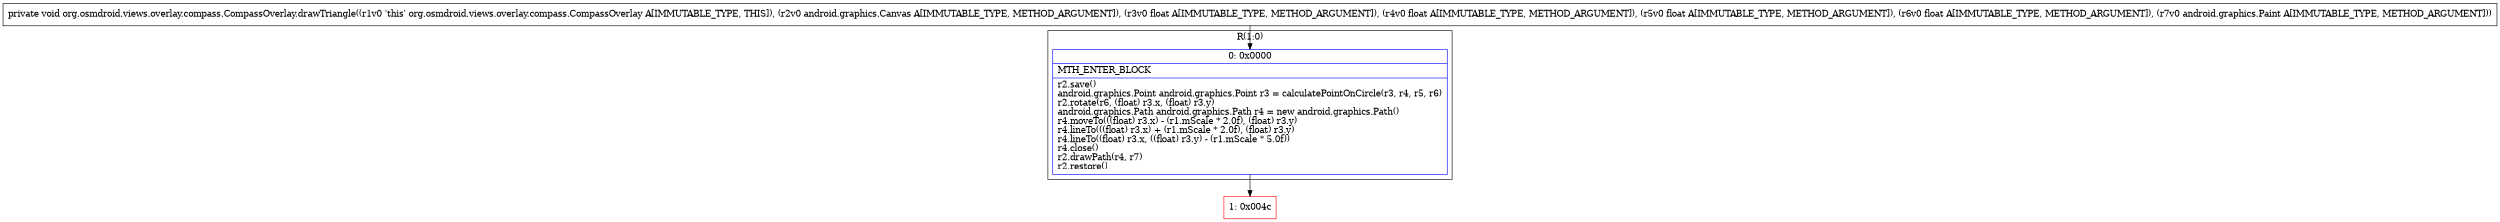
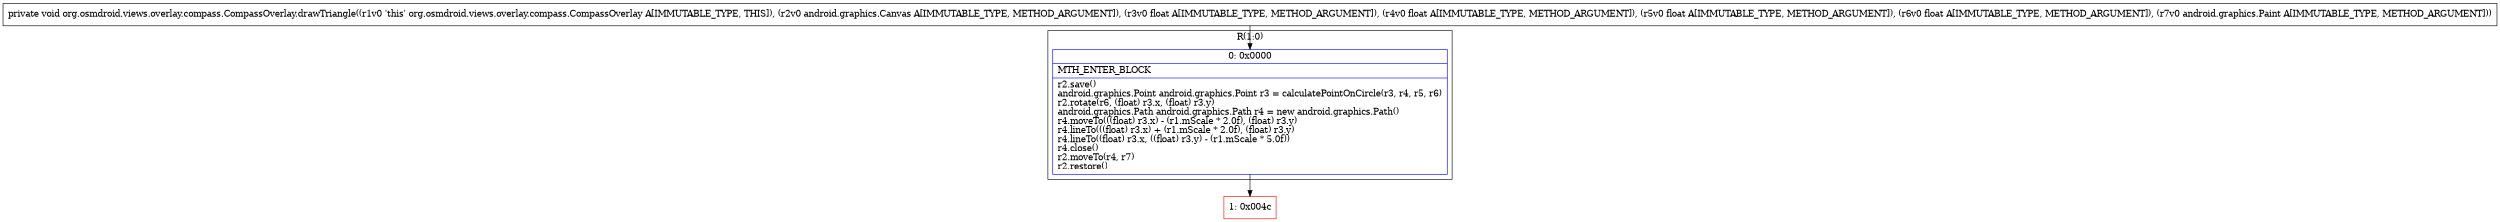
(1100, 158) -> (1096, 158)
